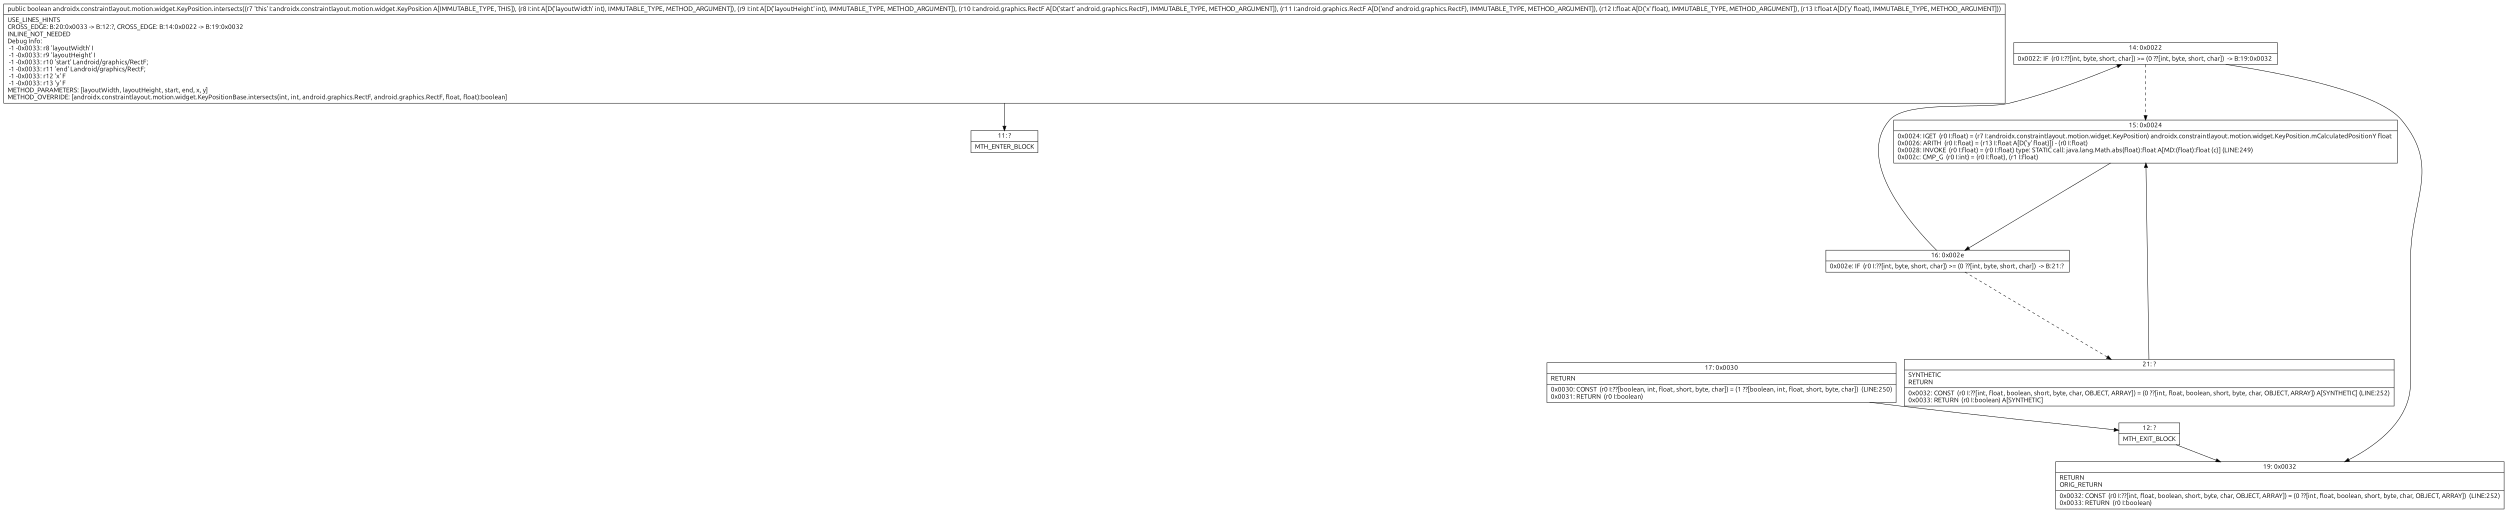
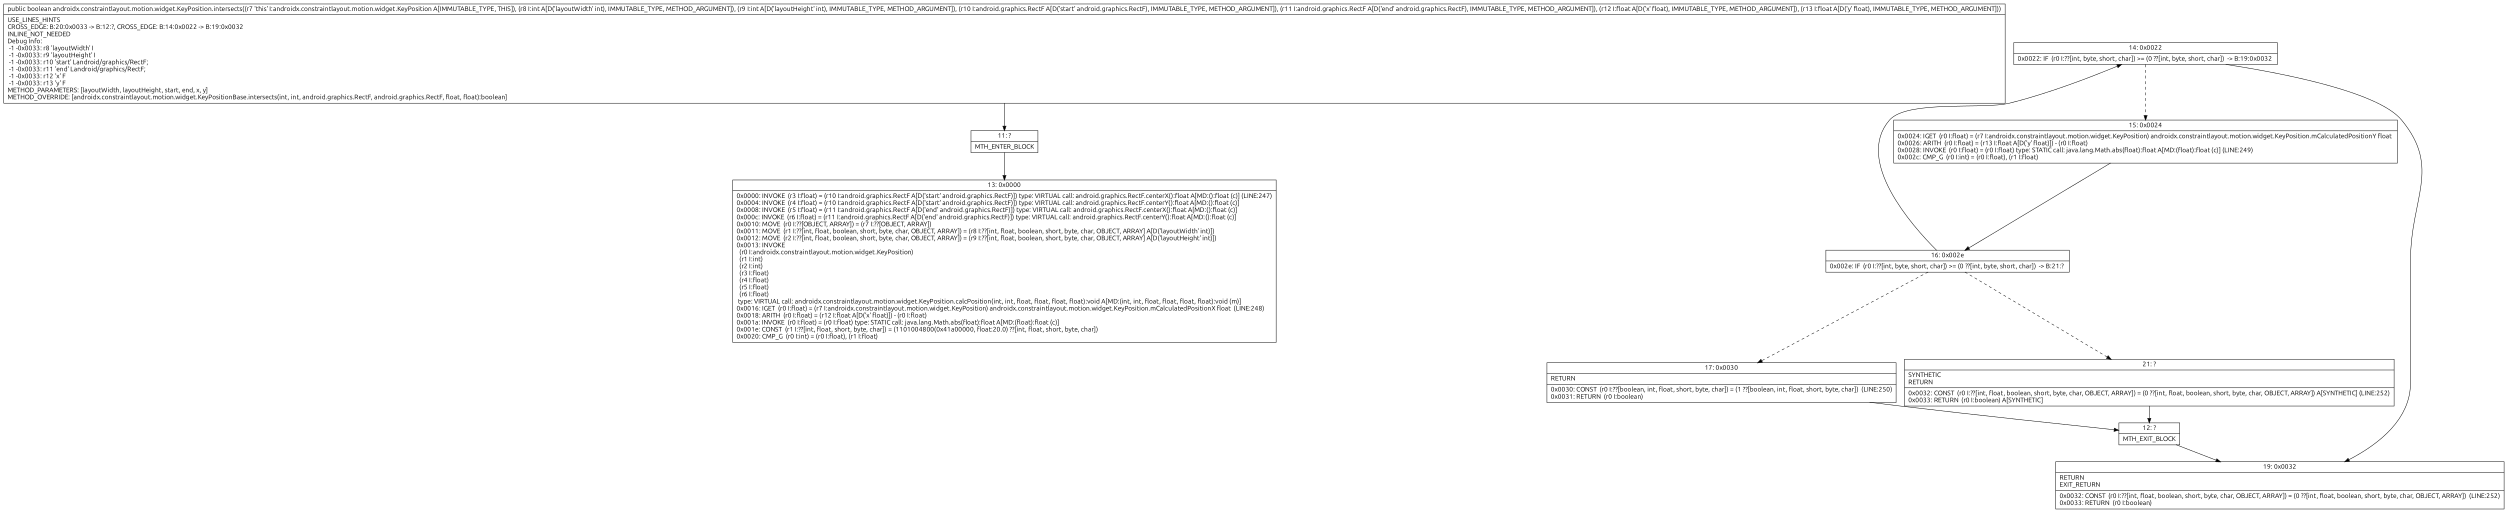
none -> (1004, 261)
(2147, 264) -> (2149, 412)
none -> (1845, 316)
(2081, 485) -> (2080, 485)
